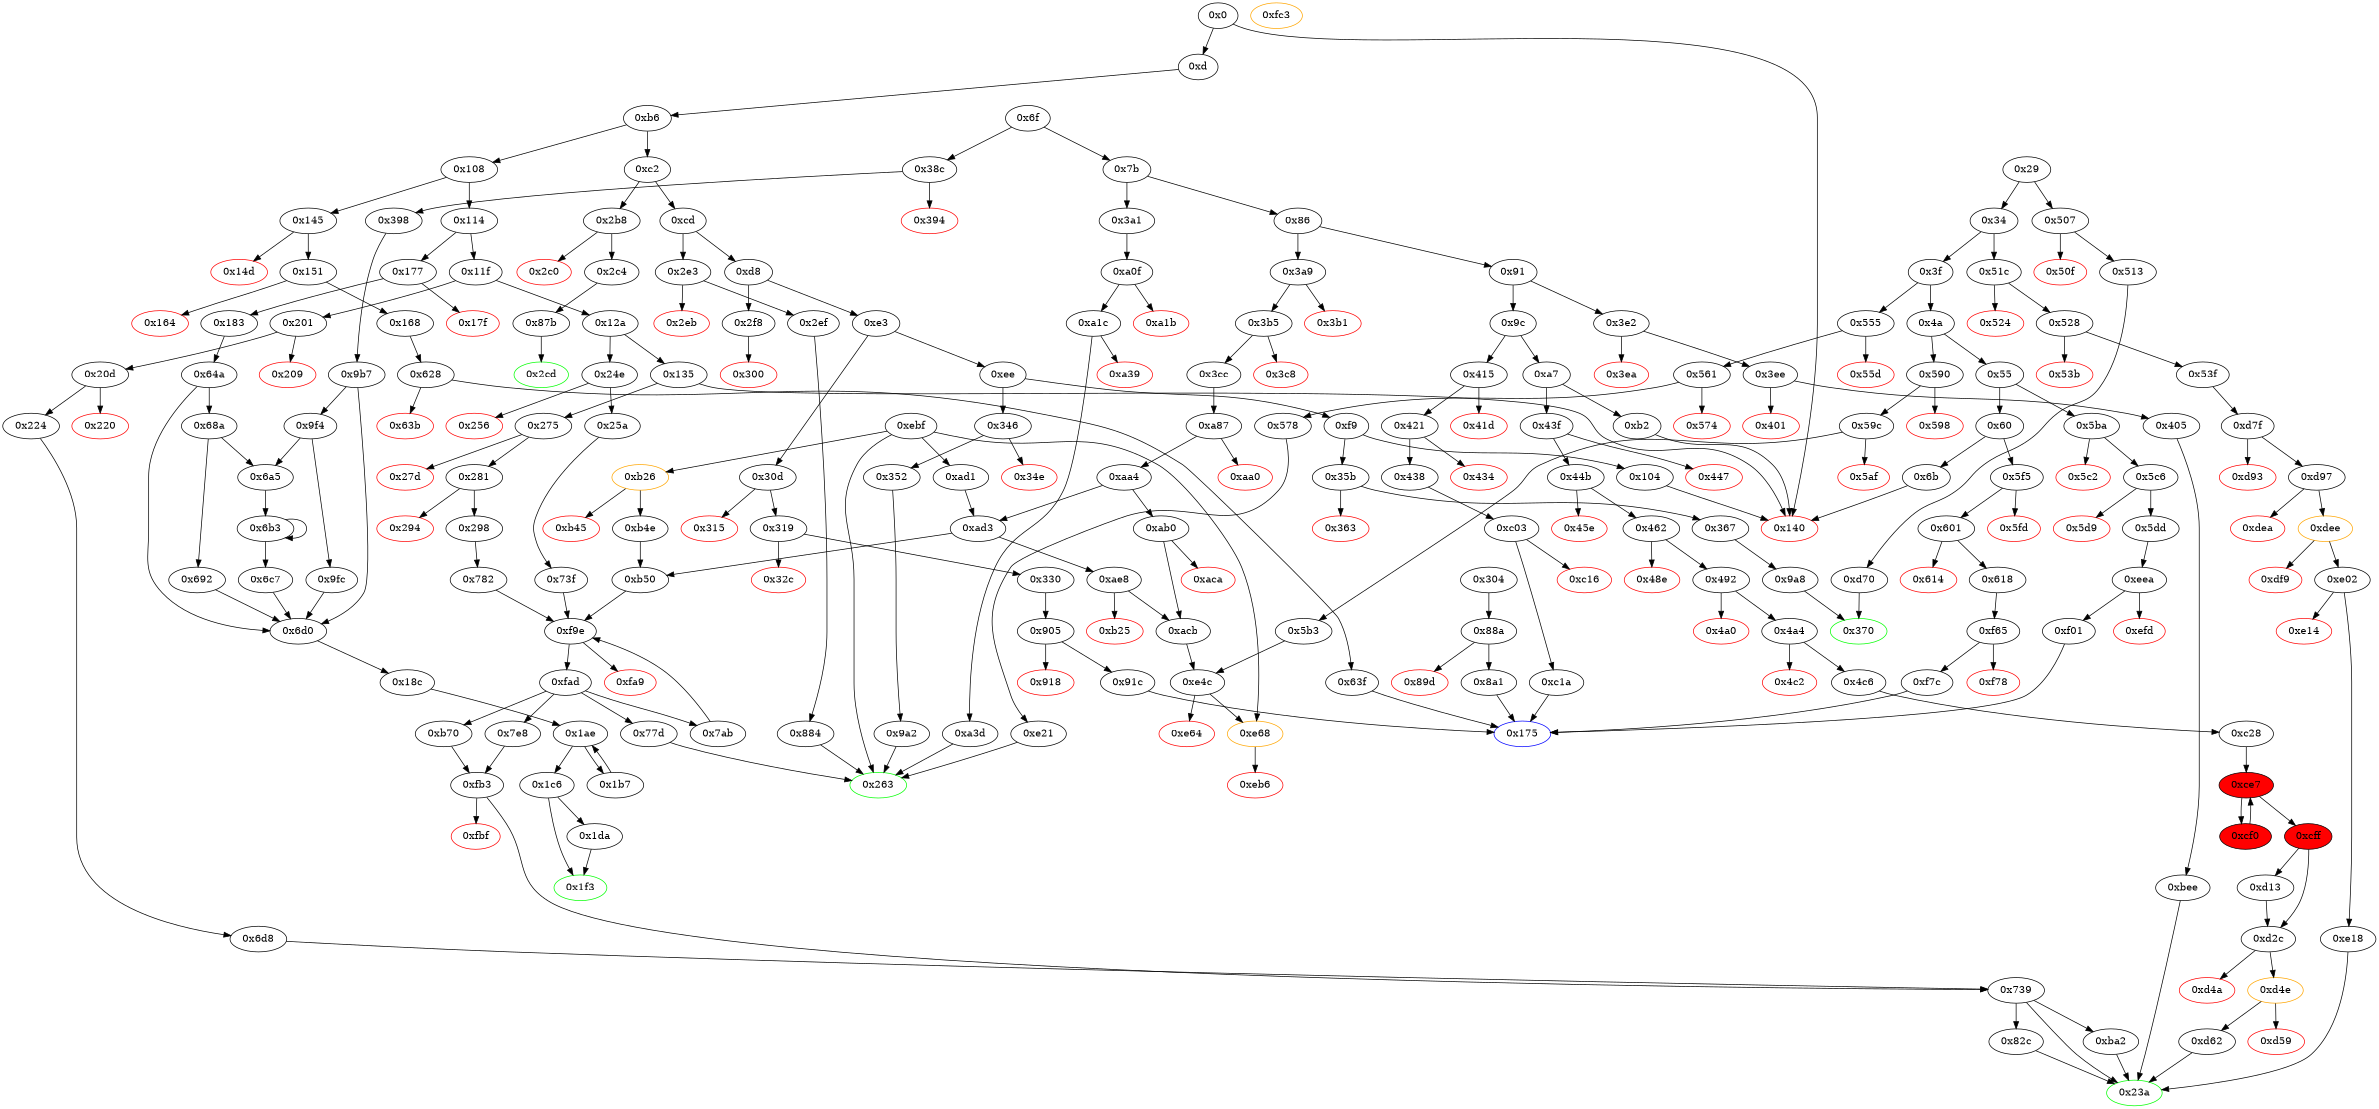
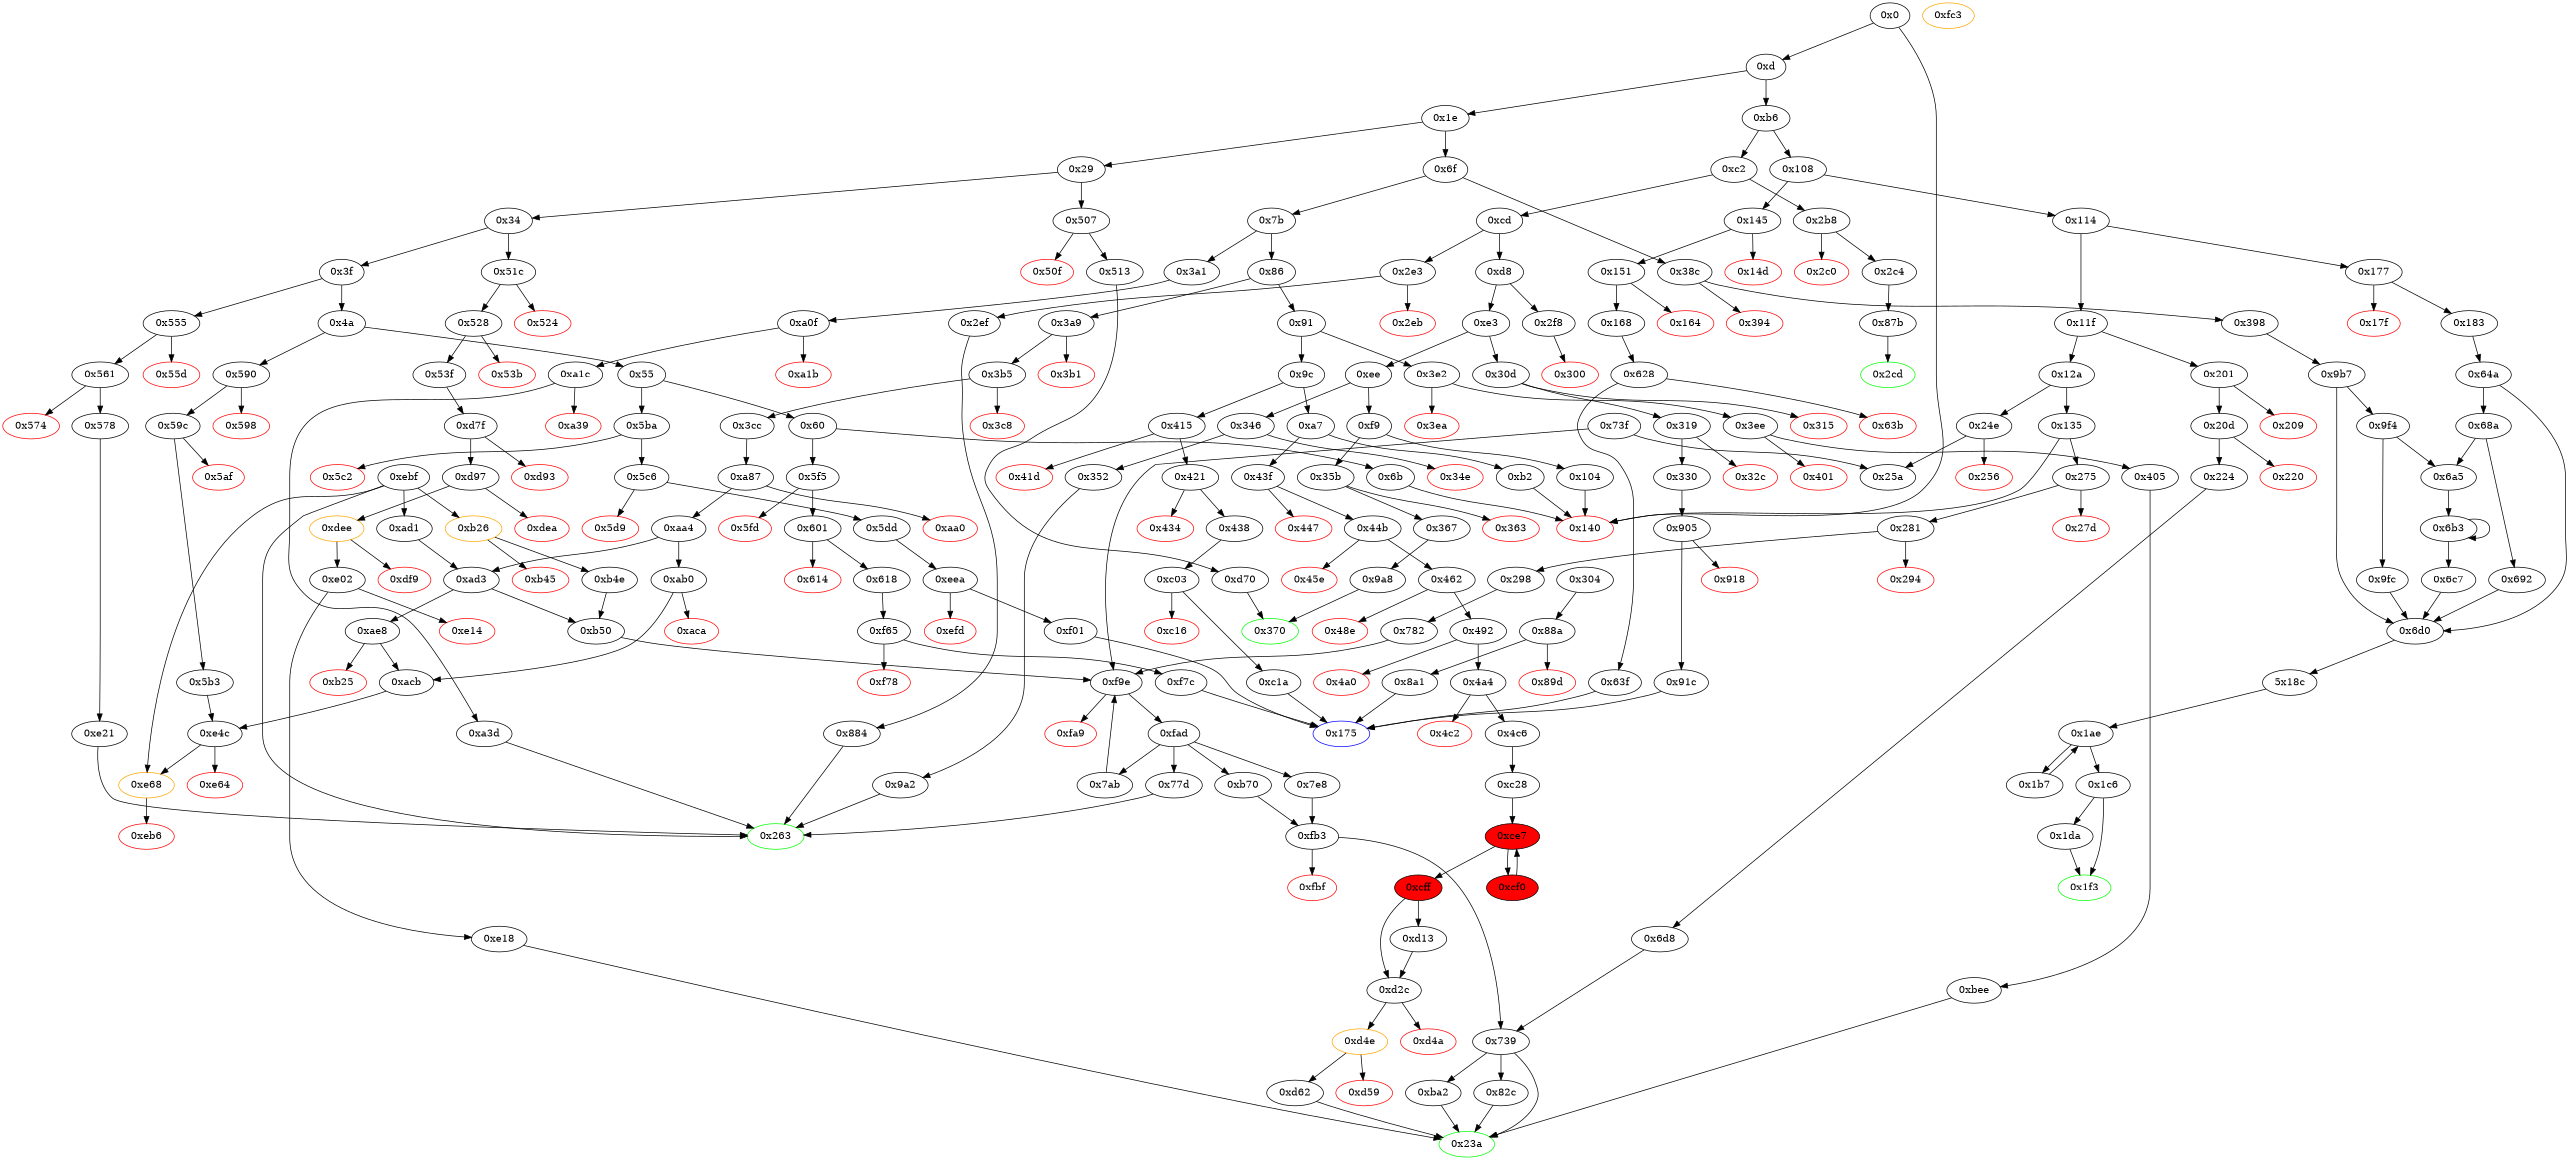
none -> (1445, 118)
(548, 493) -> (1747, 452)
(407, 683) -> (2290, 683)
